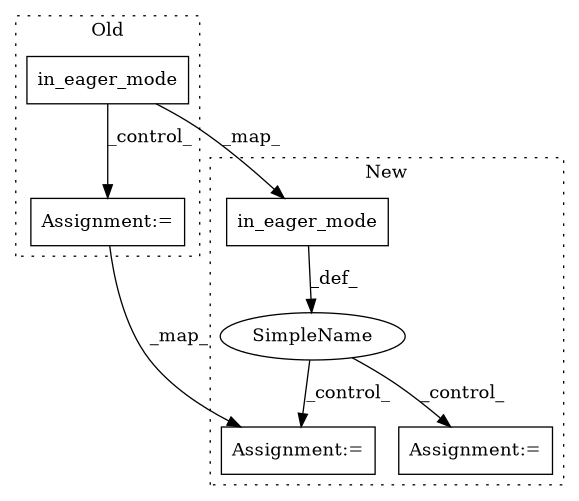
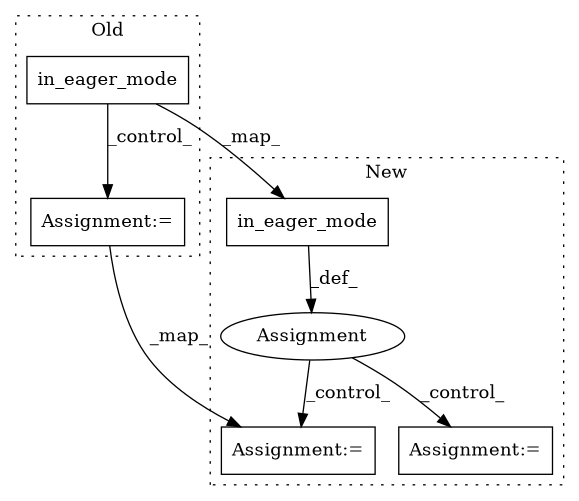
(313, 336) -> (313, 336)
